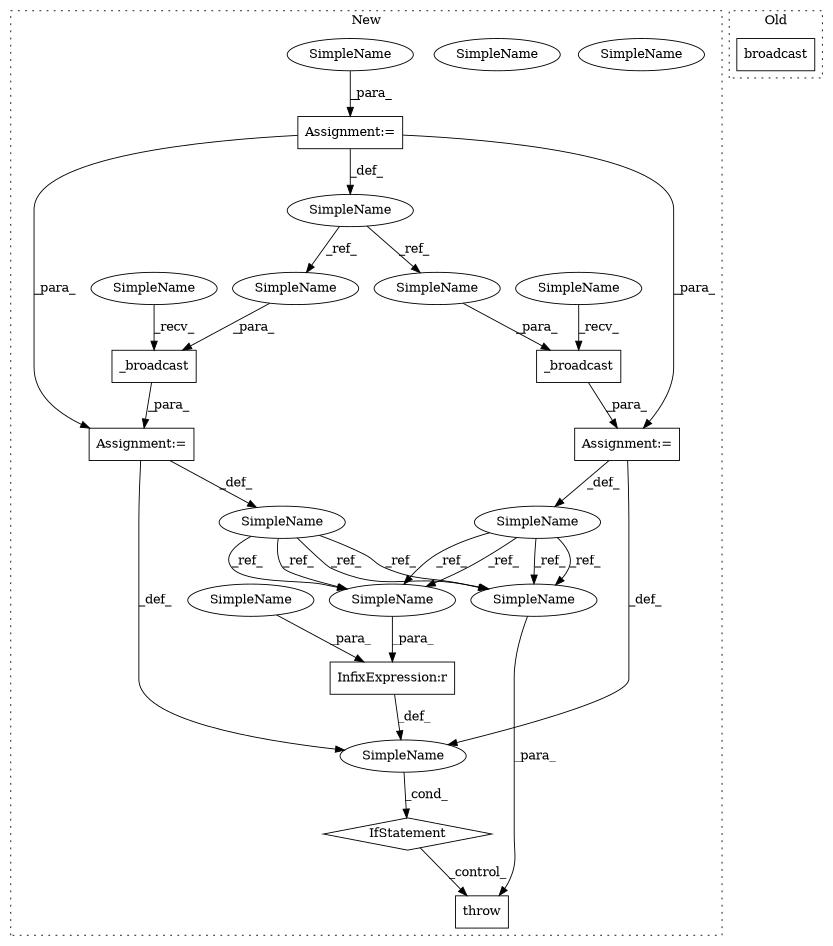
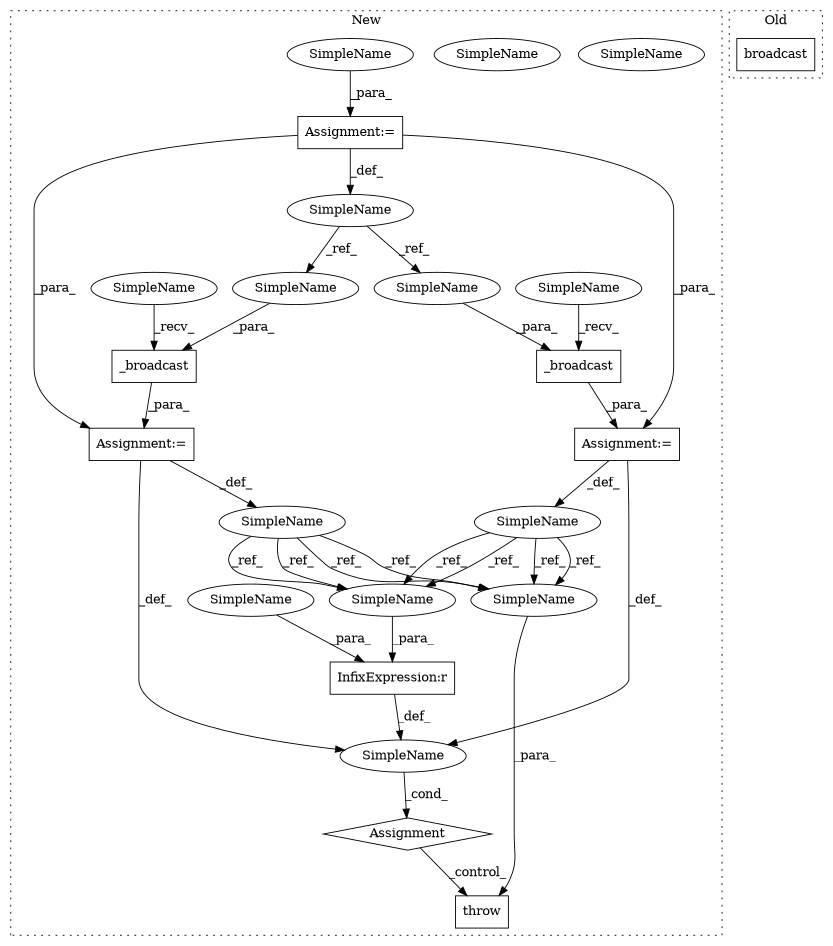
(408, 834) -> (408, 834)
